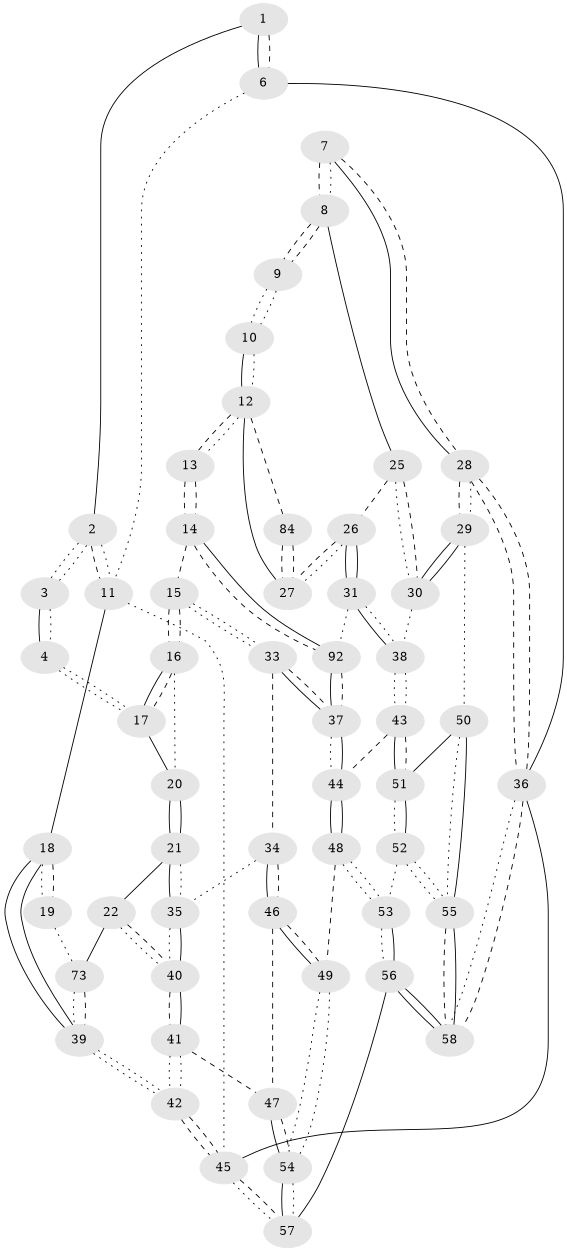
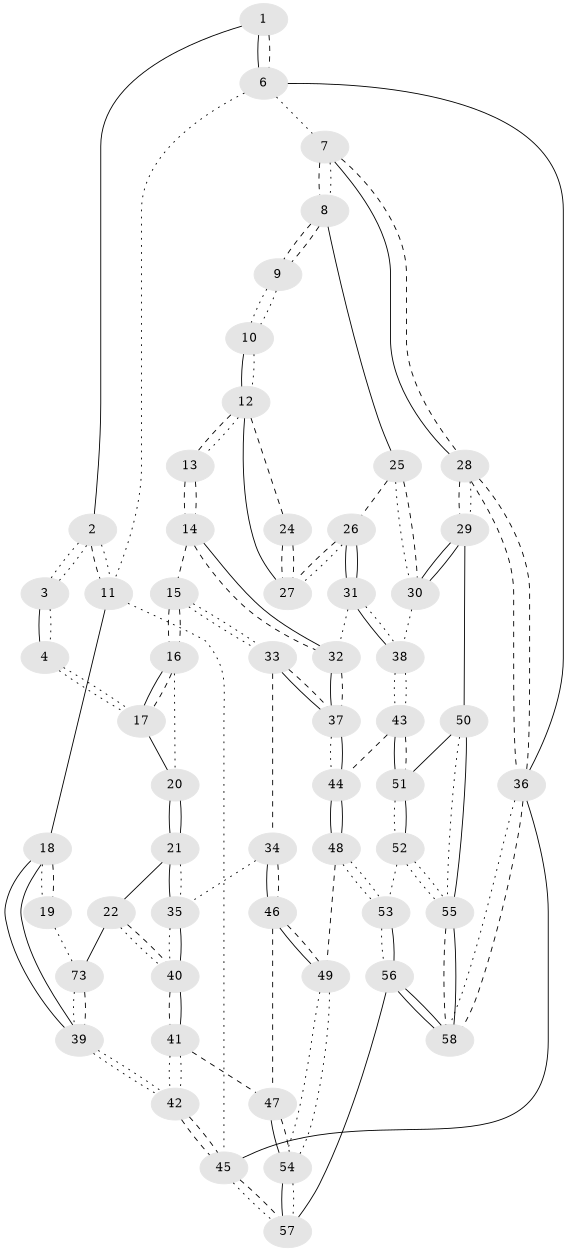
none -> (294, 115)
(288, 530) -> (288, 530)
(464, 626) -> (464, 626)
(336, 657) -> (336, 657)
